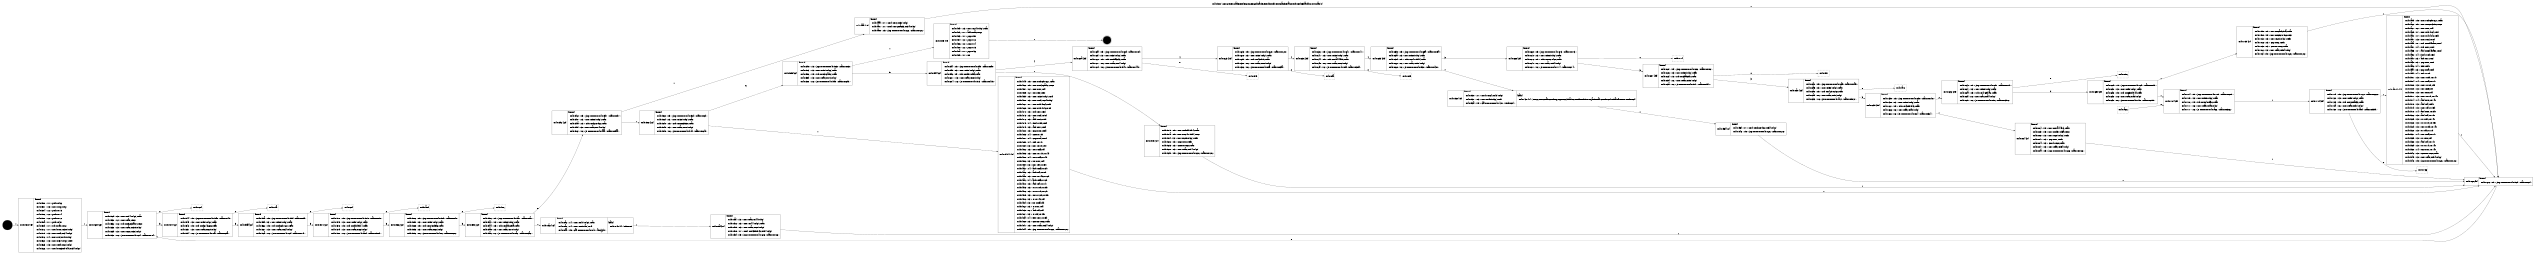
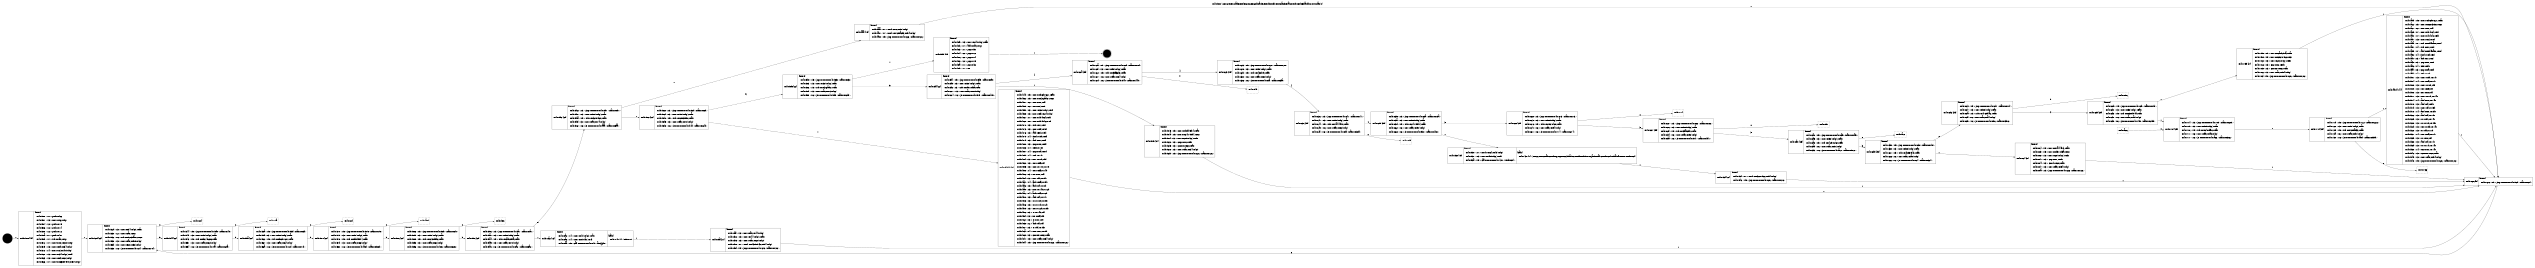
(1330, 76) -> none
